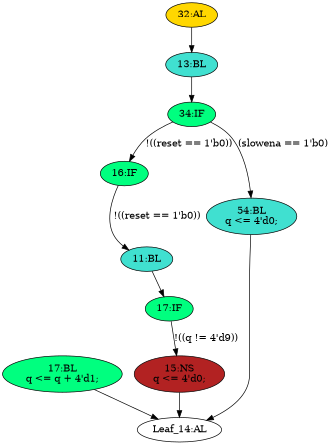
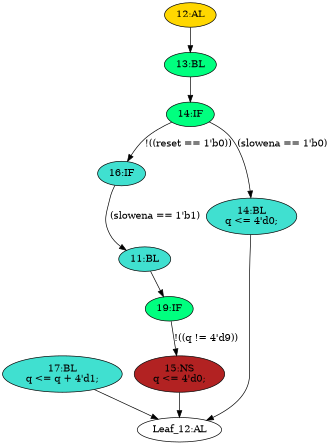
(192, 15) -> (190, 15)
(192, 65) -> (190, 65)
(192, 114) -> (190, 114)
(124, 174) -> (122, 174)
(157, 216) -> (155, 216)
(252, 216) -> (252, 216)
(169, 309) -> (169, 309)
(62, 374) -> (62, 374)
(179, 430) -> (179, 430)
